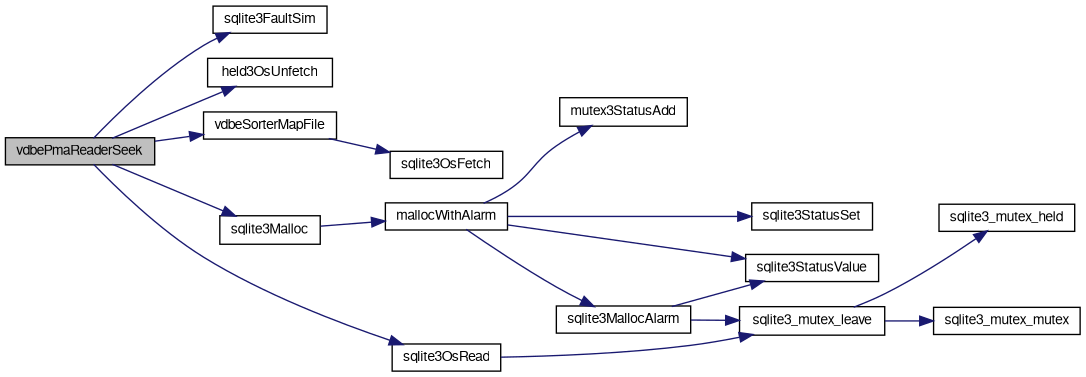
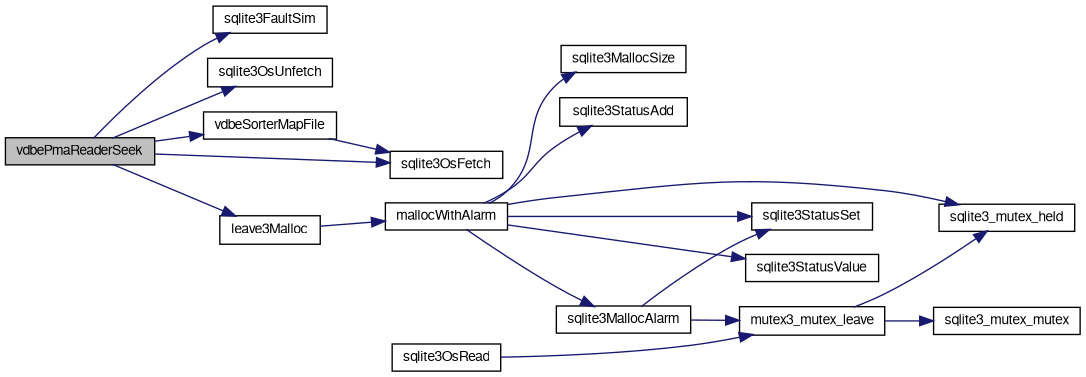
none -> (624, 59)
(270, 73) -> (270, 73)
(624, 112) -> (624, 112)
none -> (727, 182)
(270, 230) -> (270, 230)
(230, 272) -> (266, 158)
(711, 296) -> (697, 267)
(812, 321) -> (812, 321)
